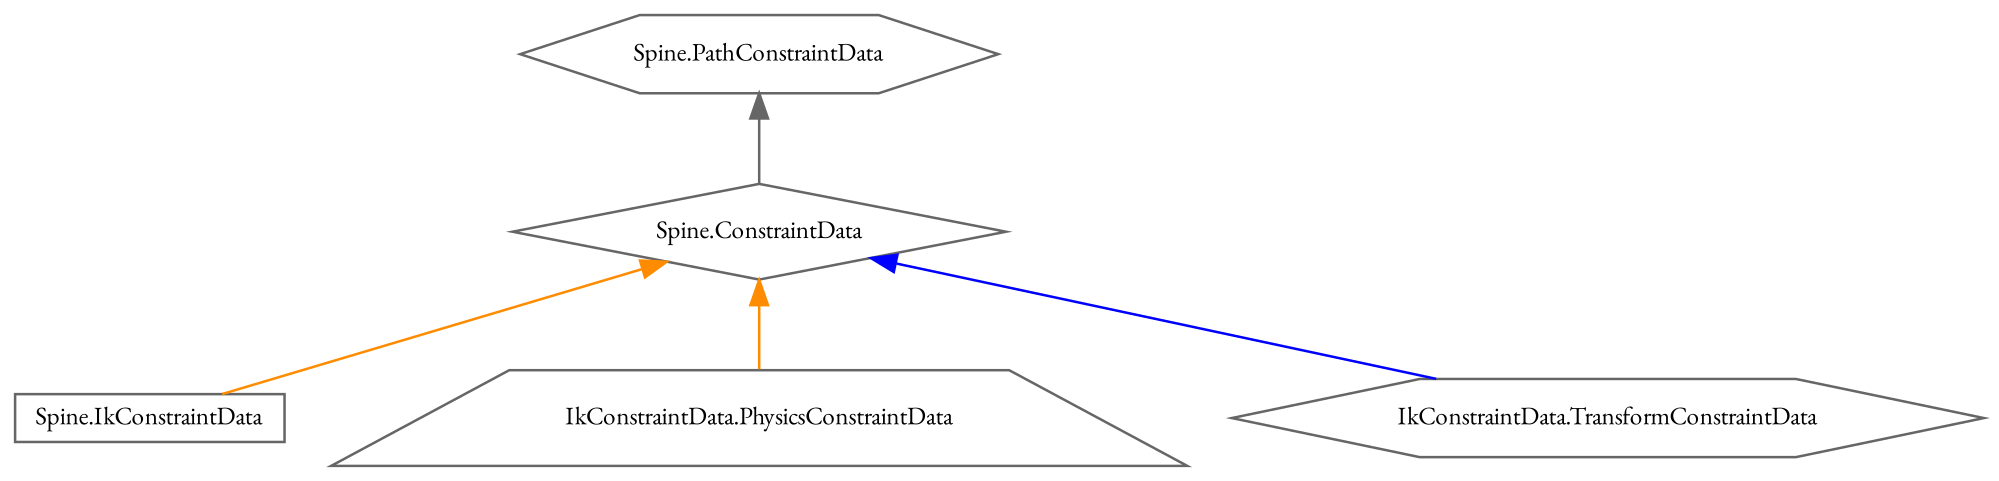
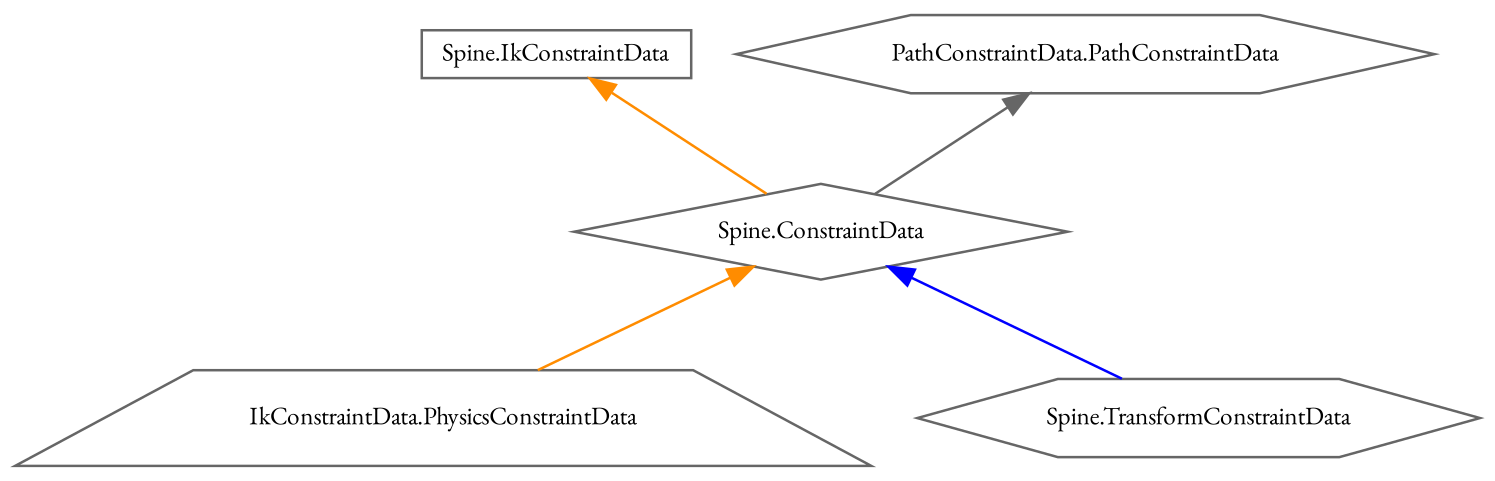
(759, 54) -> (1085, 54)
(432, 332) -> (689, 143)
(1608, 418) -> (1199, 418)
